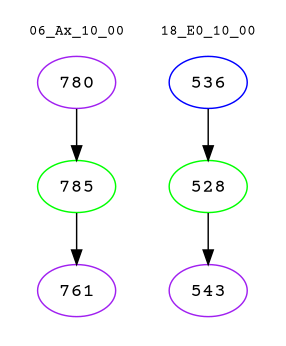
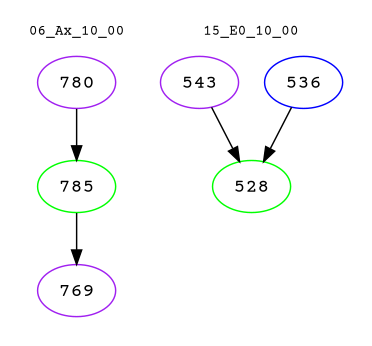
(209, 31) -> (252, 31)
(208, 231) -> (222, 128)
(77, 291) -> (77, 291)
